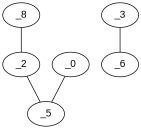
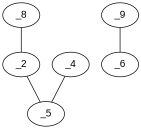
(120, 15) -> (120, 15)
(71, 64) -> (71, 64)
